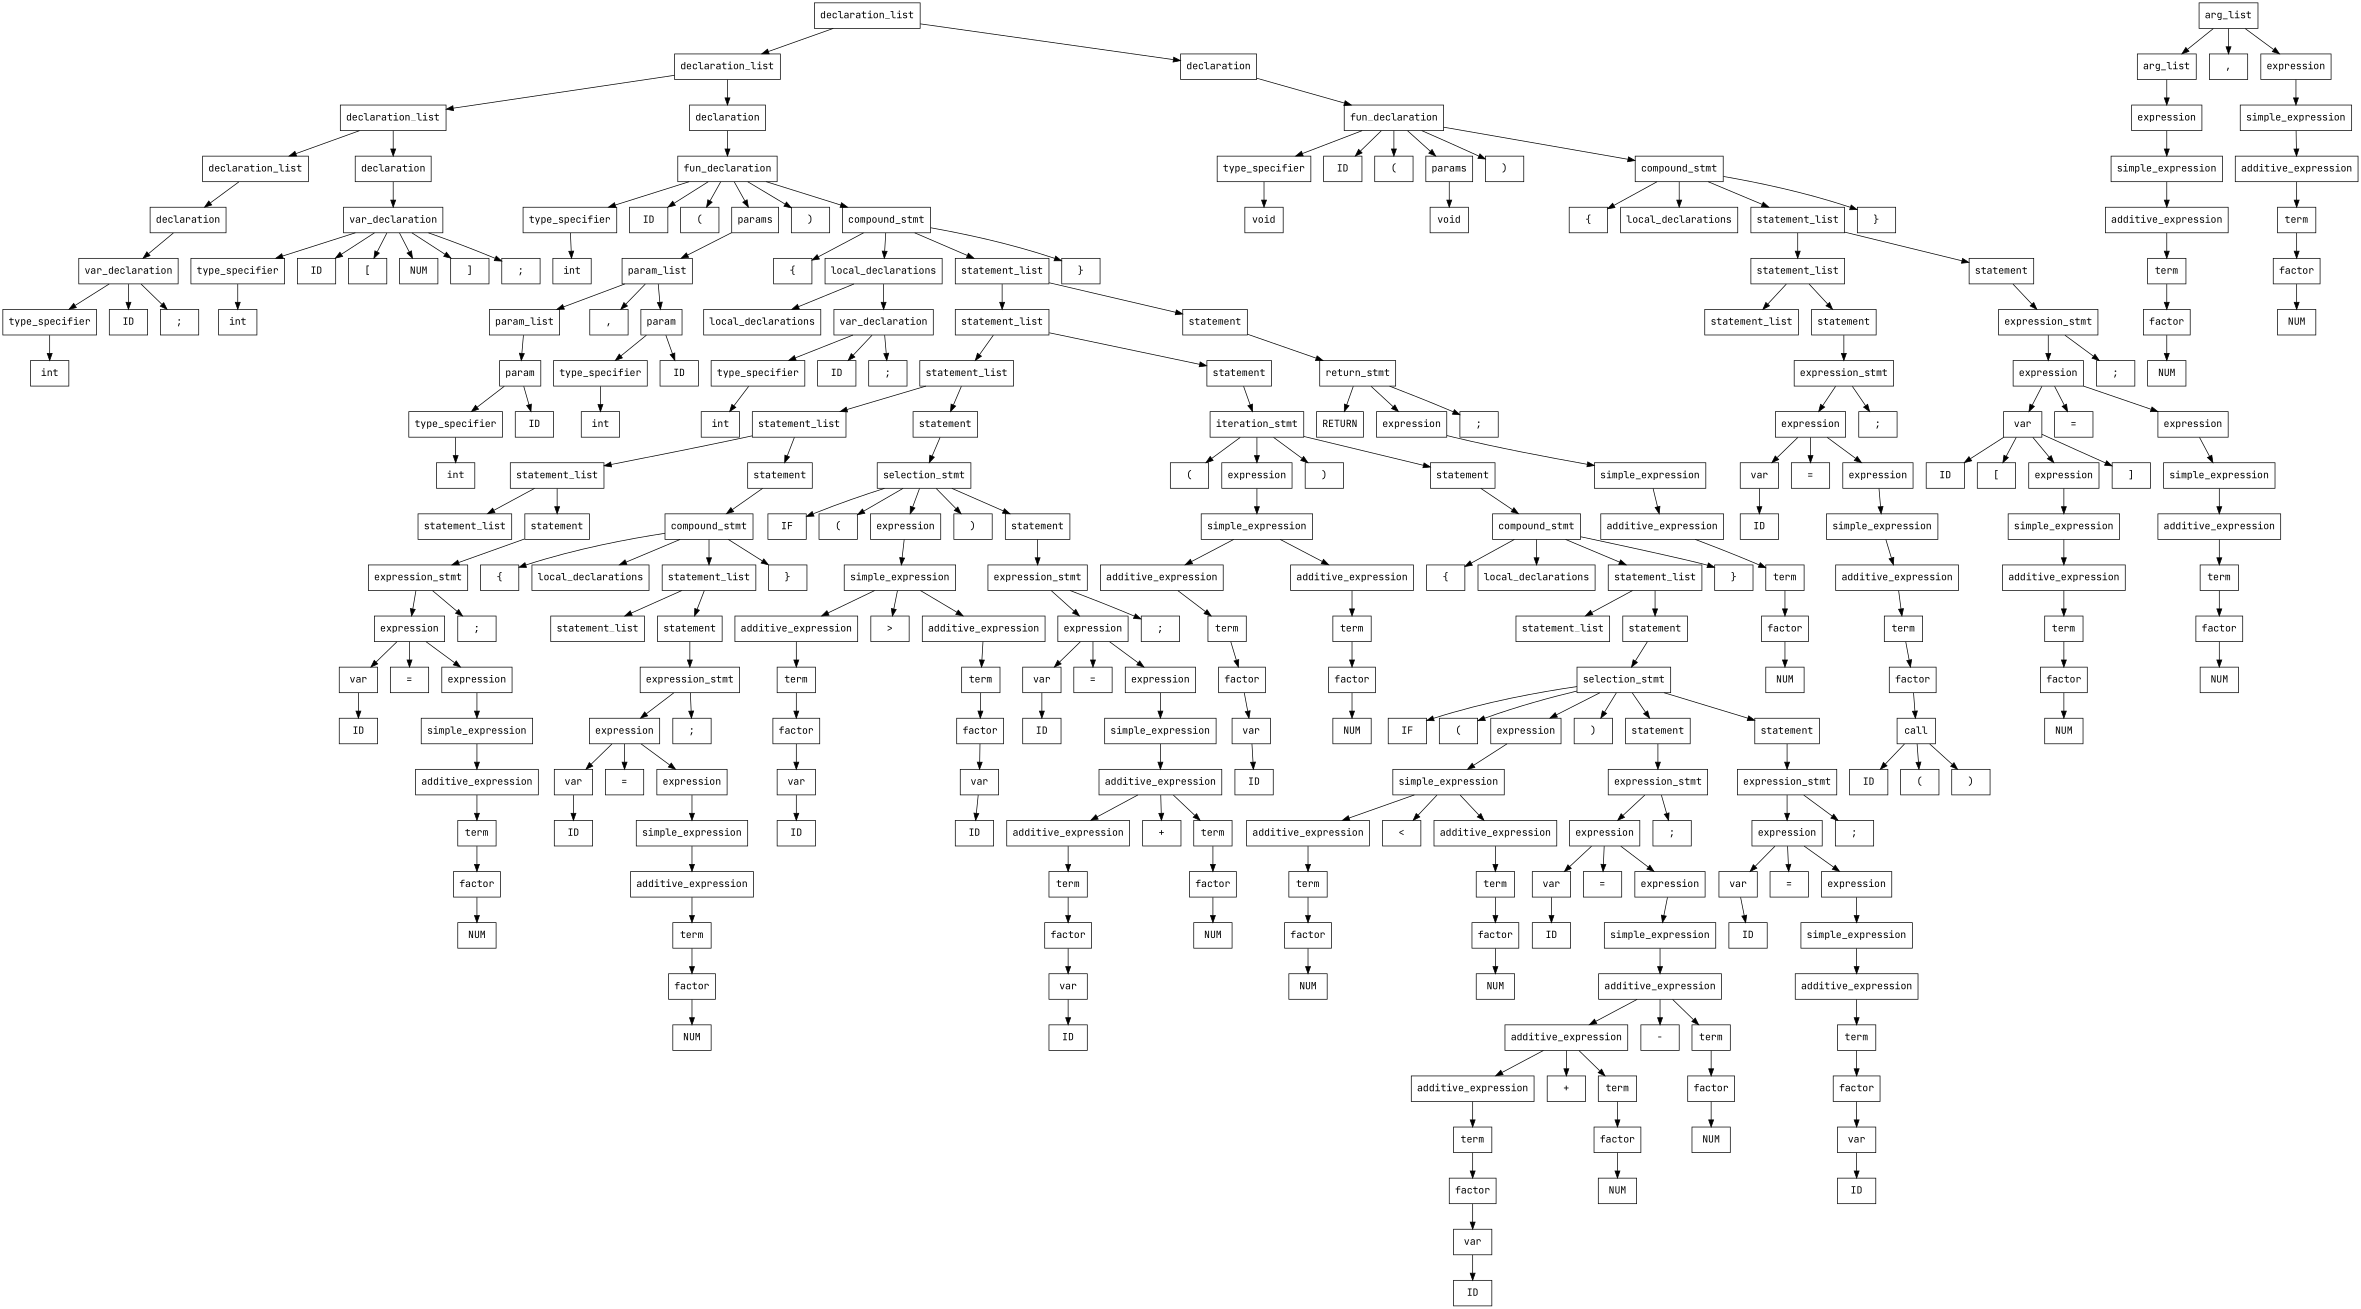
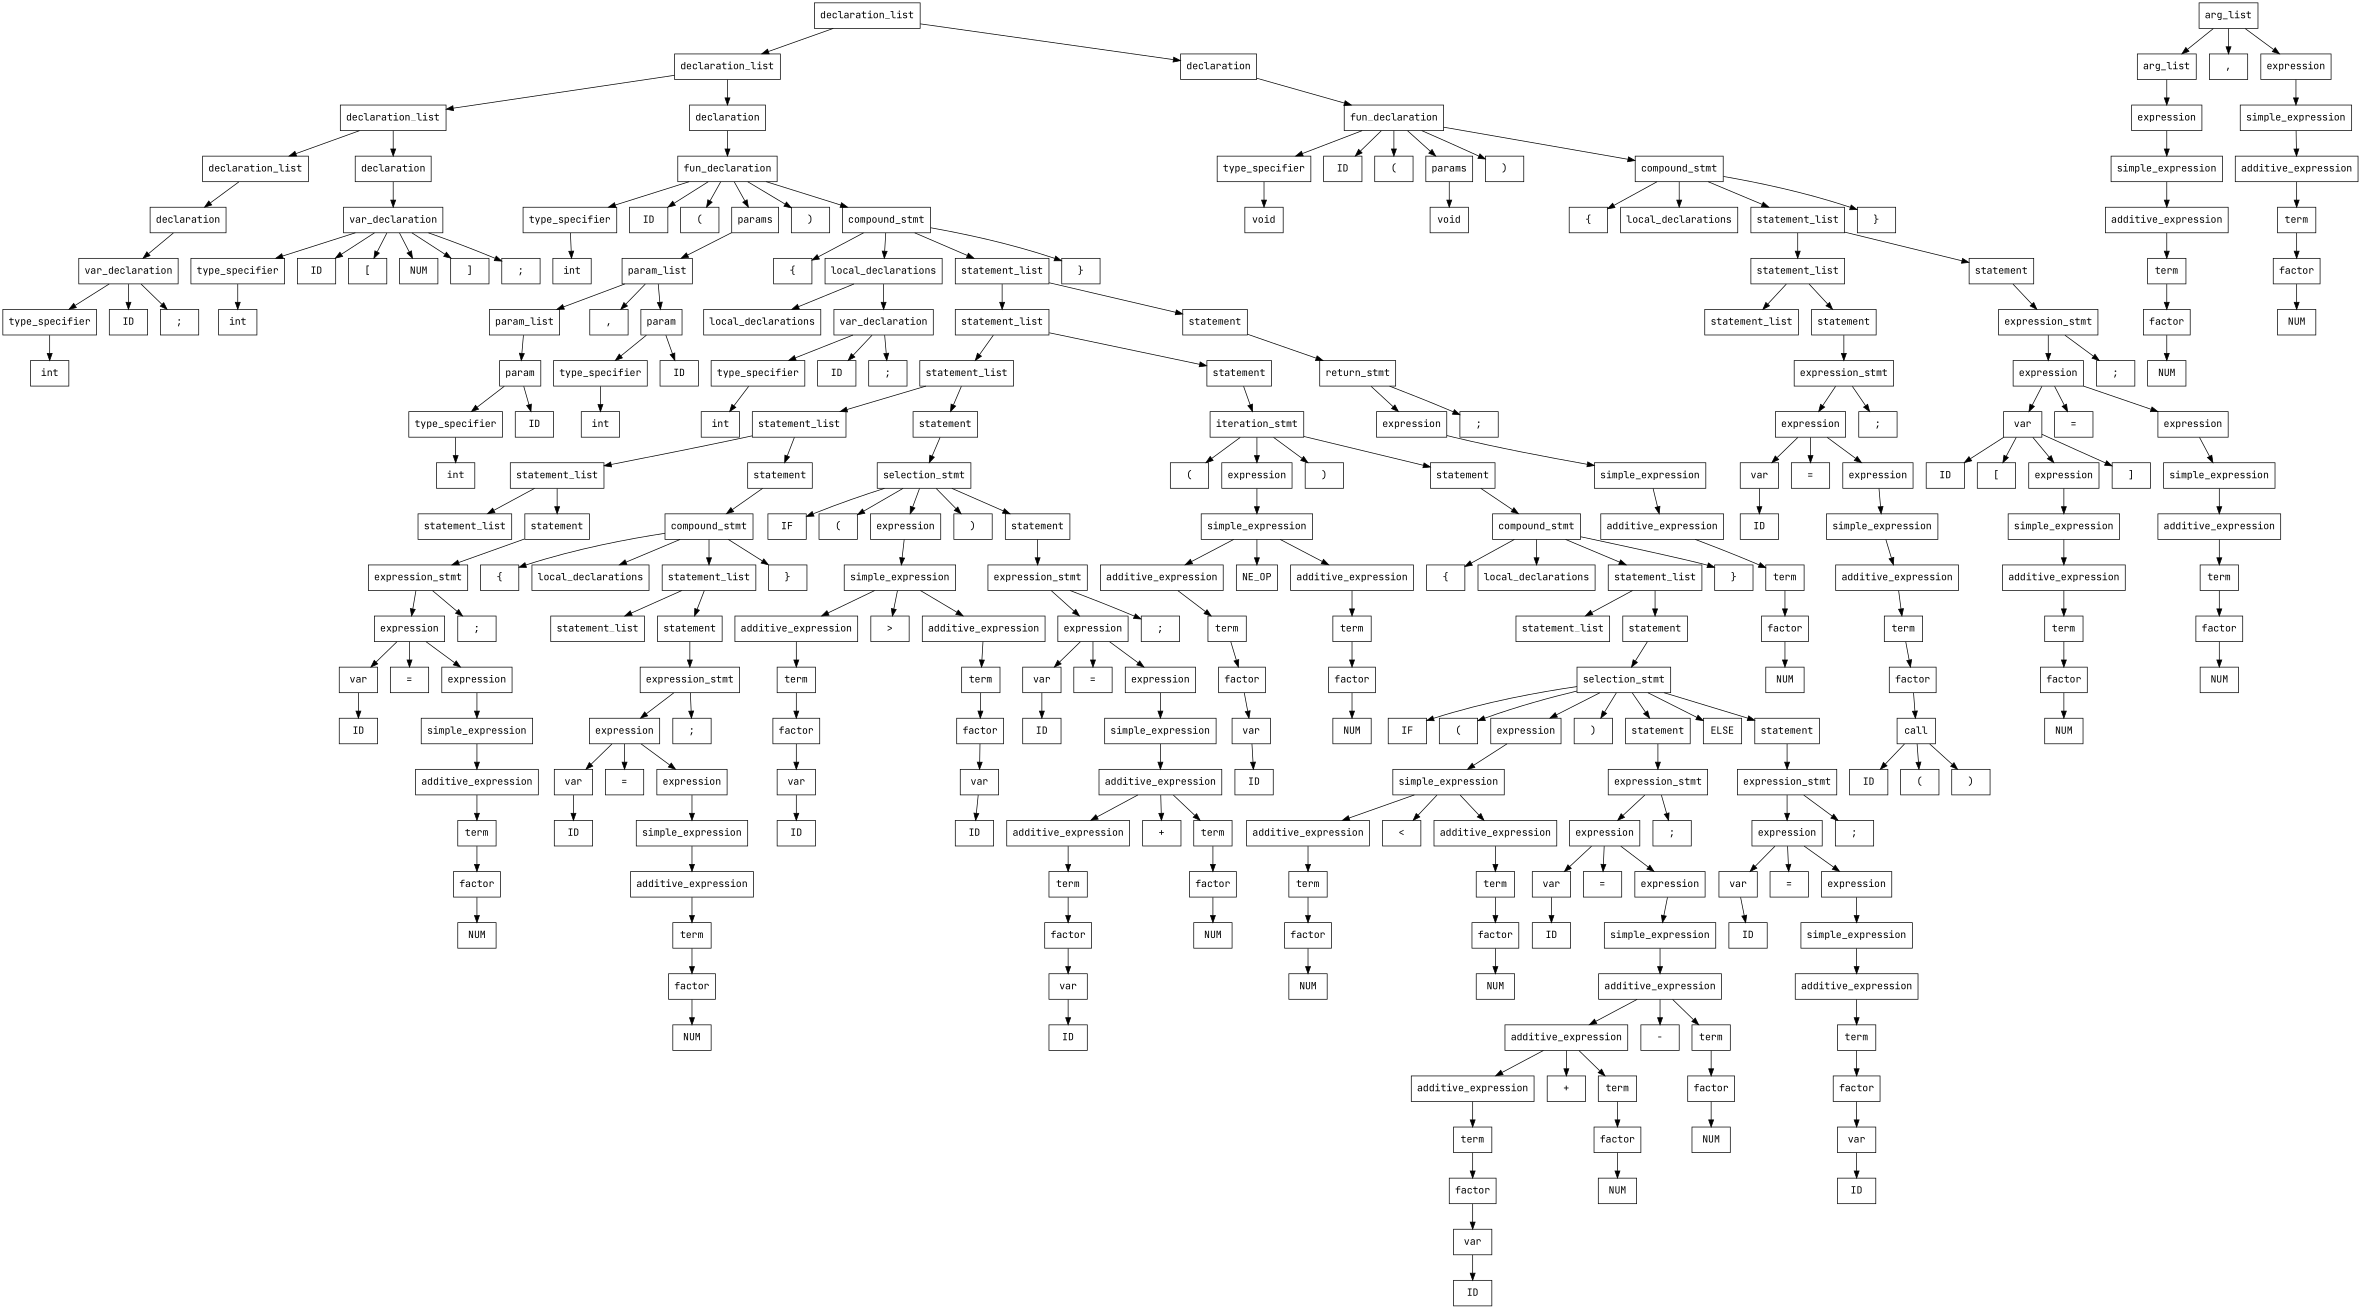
(1340, 424) -> none
none -> (1257, 578)
none -> (1722, 731)
